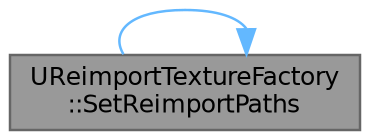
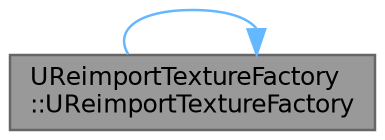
(185, 92) -> (192, 92)
